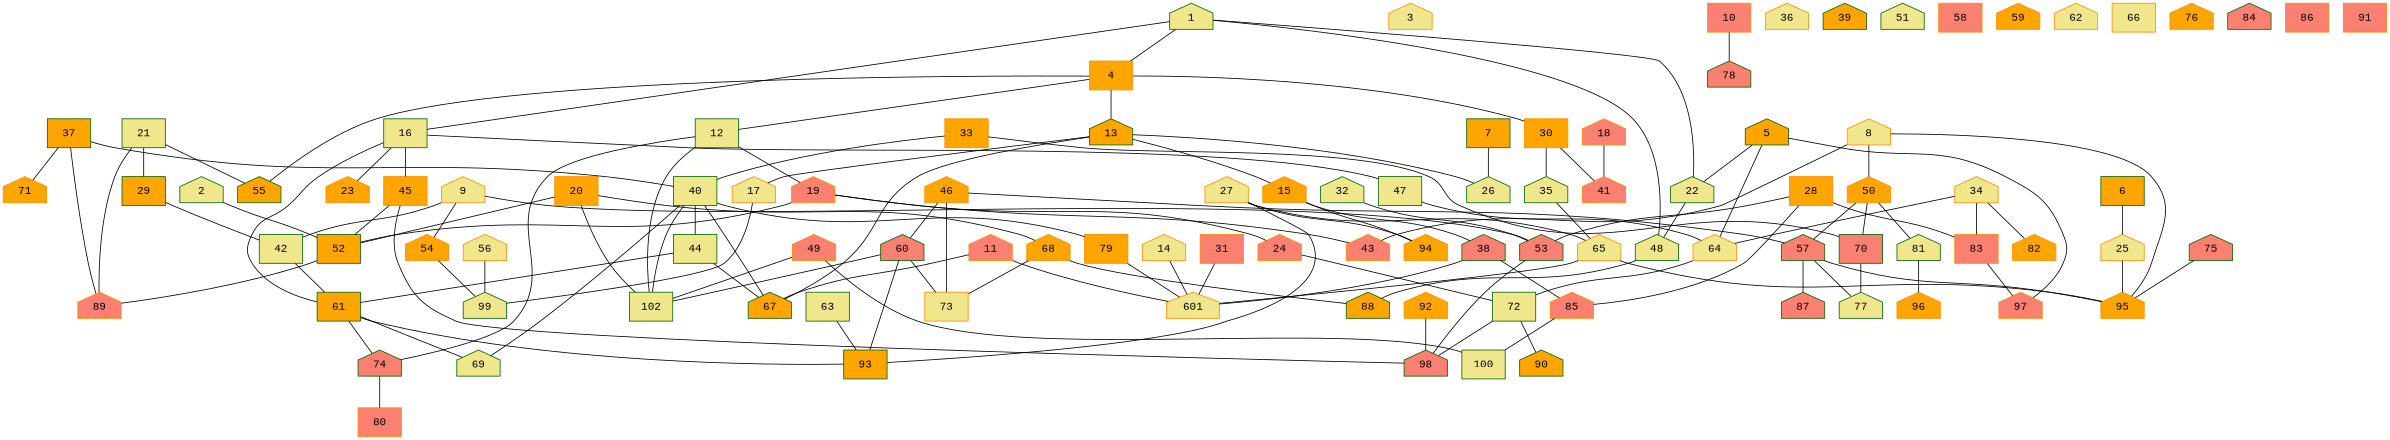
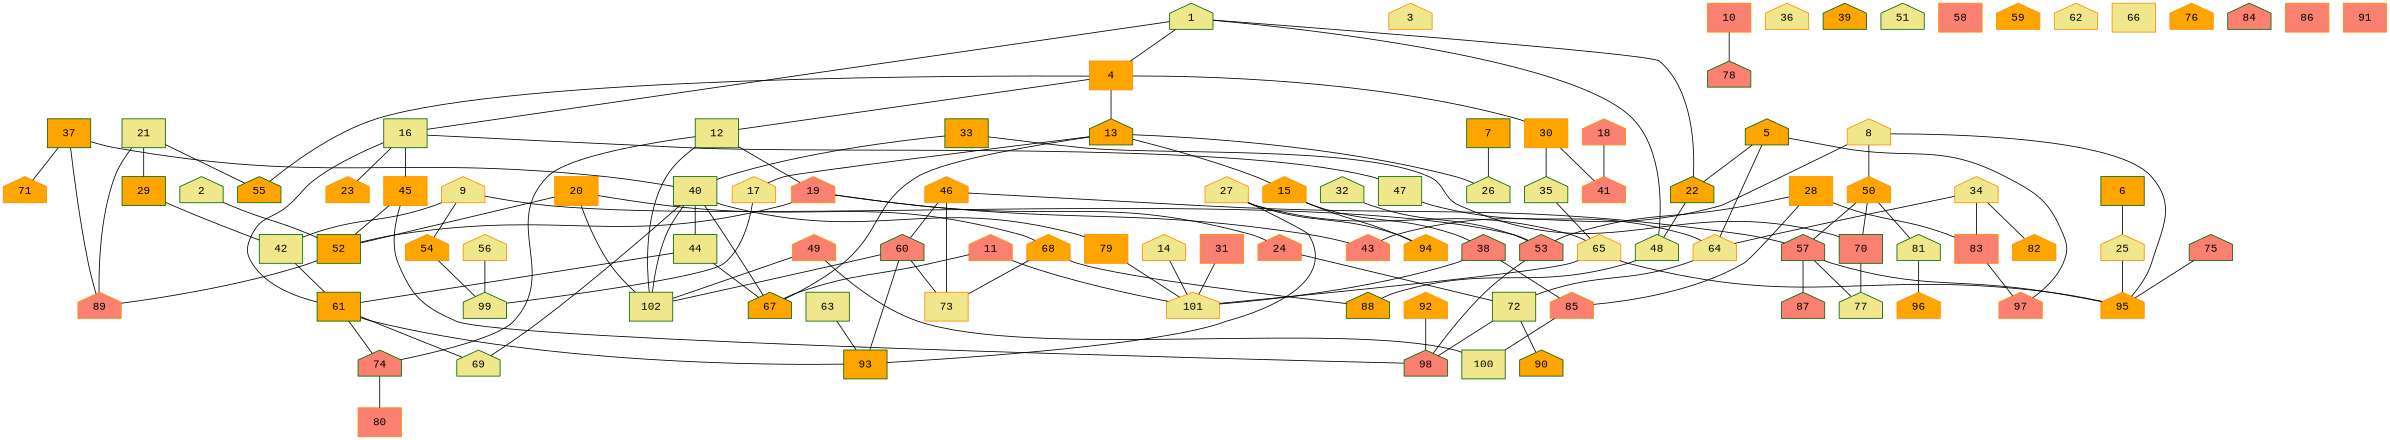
(967, 133) -> (967, 133)
(1692, 191) -> (1692, 191)
(1193, 307) -> (1193, 307)
